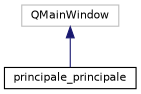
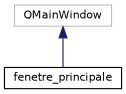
(70, 78) -> (63, 78)
